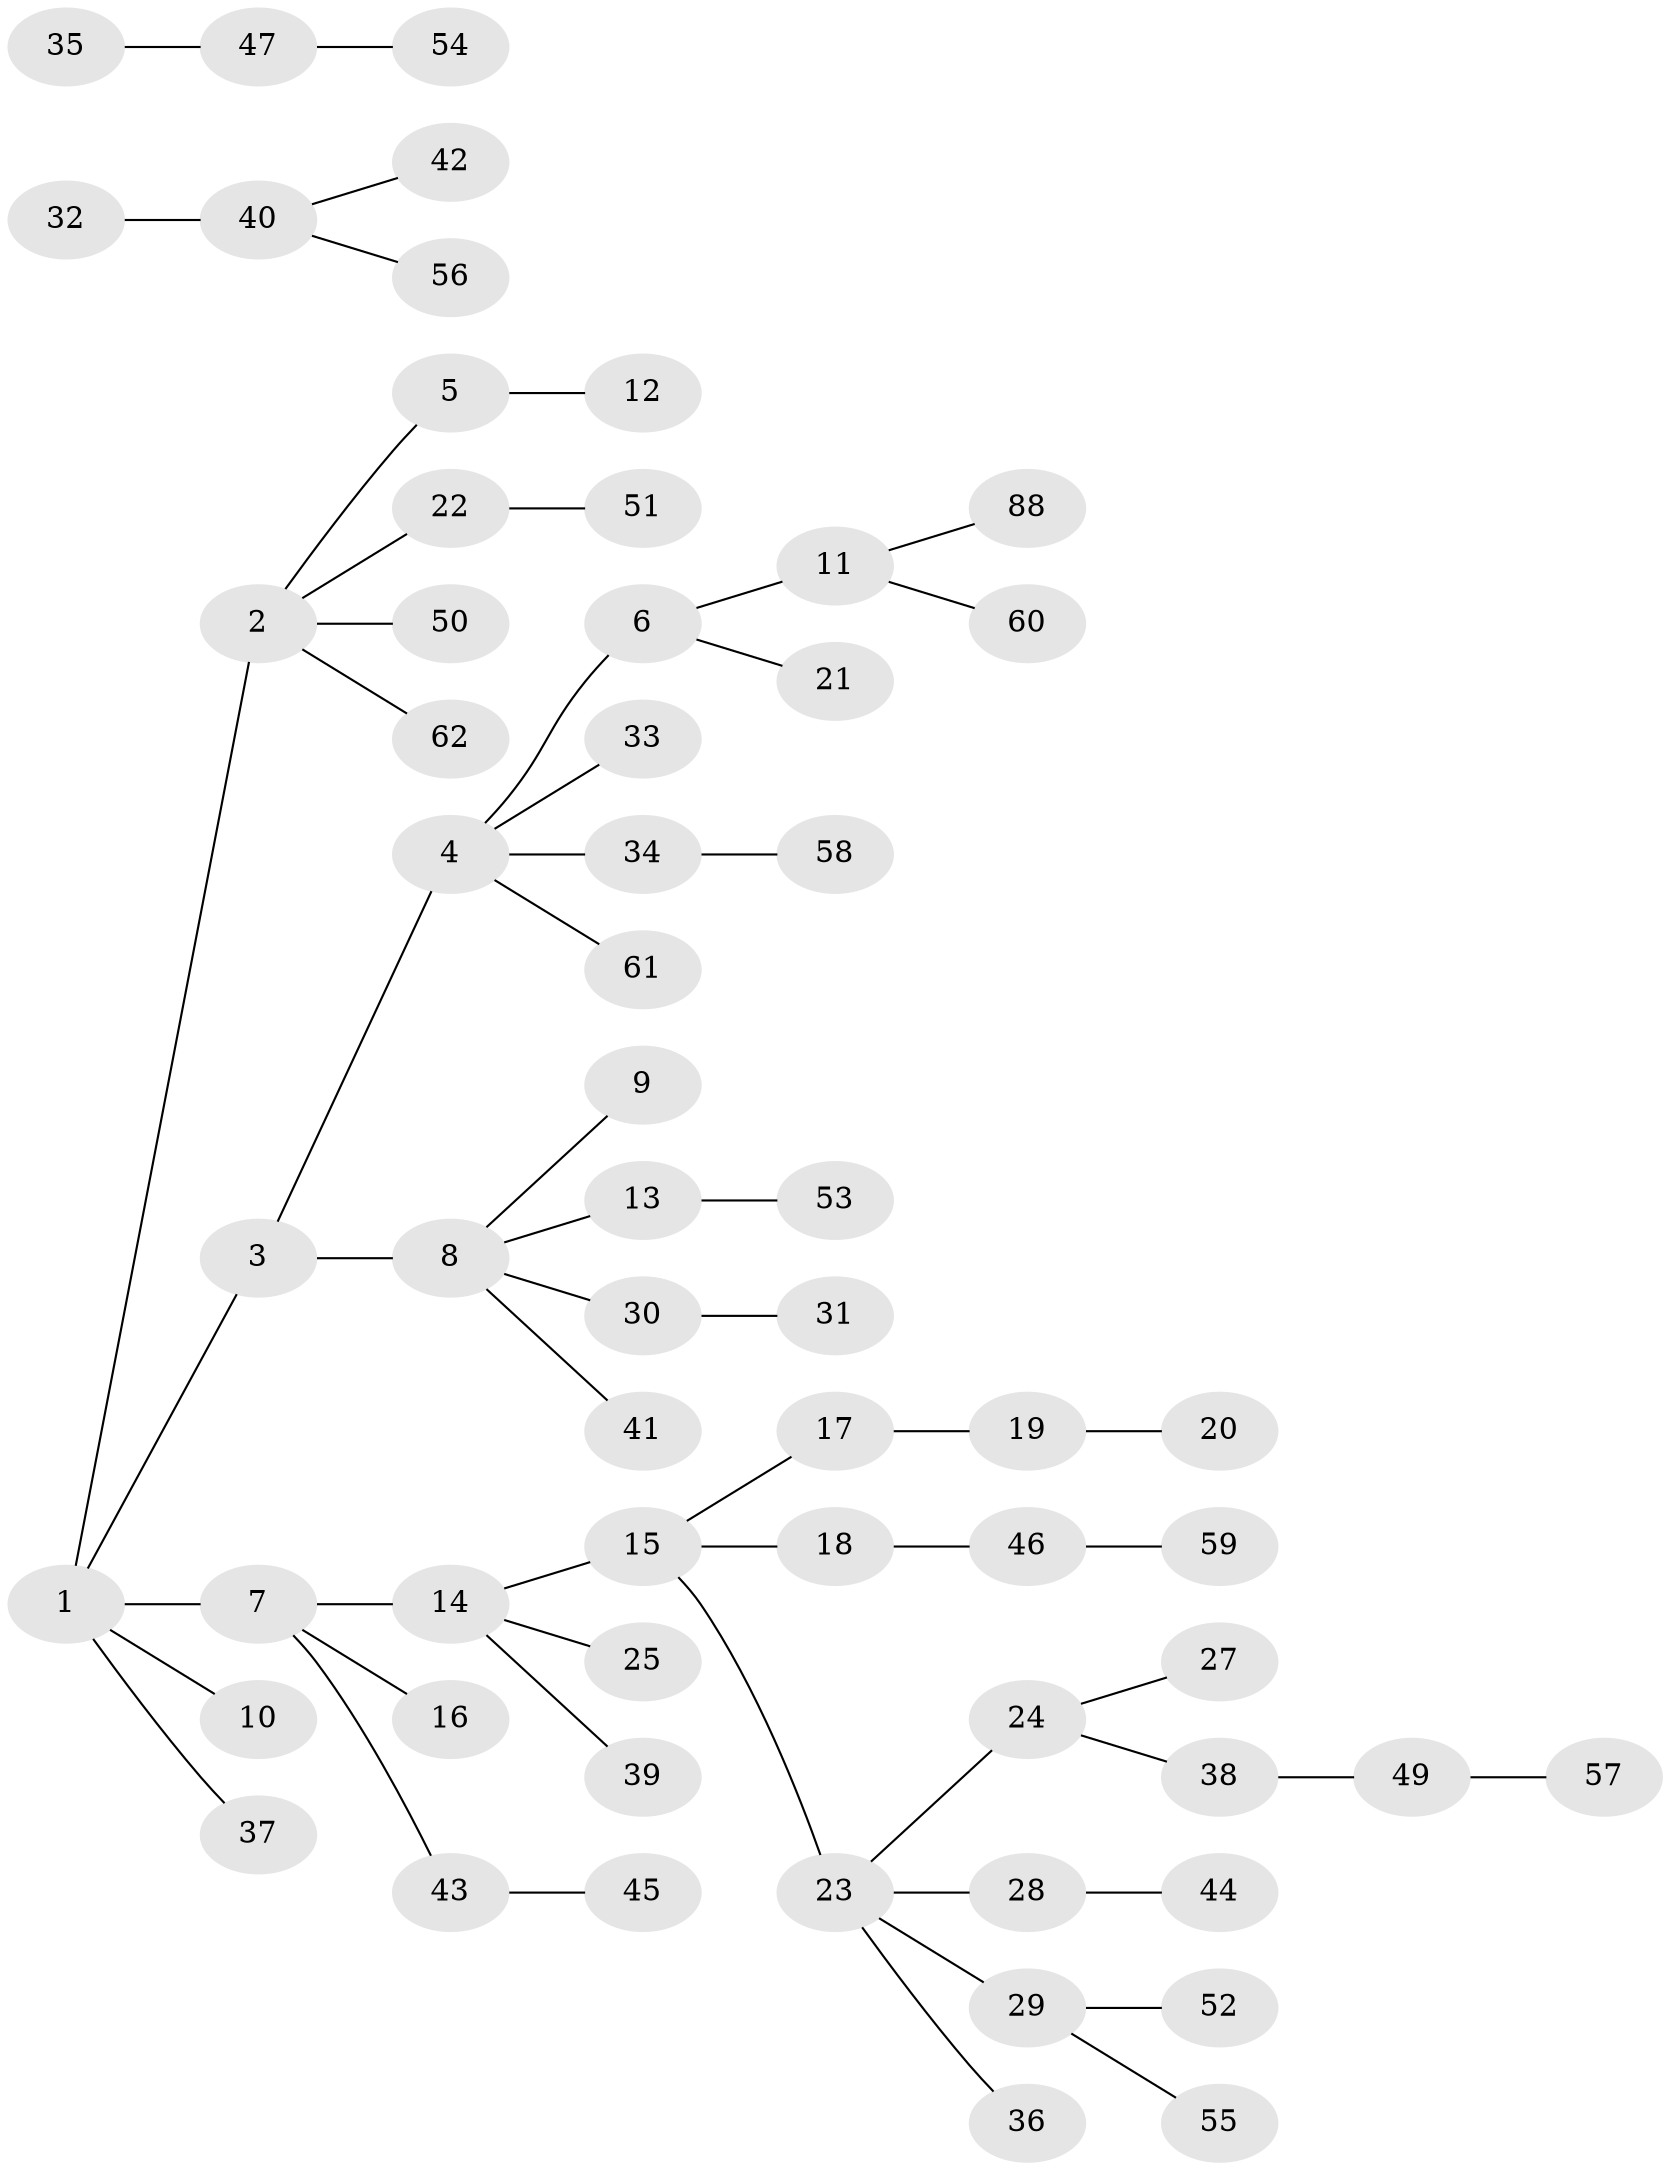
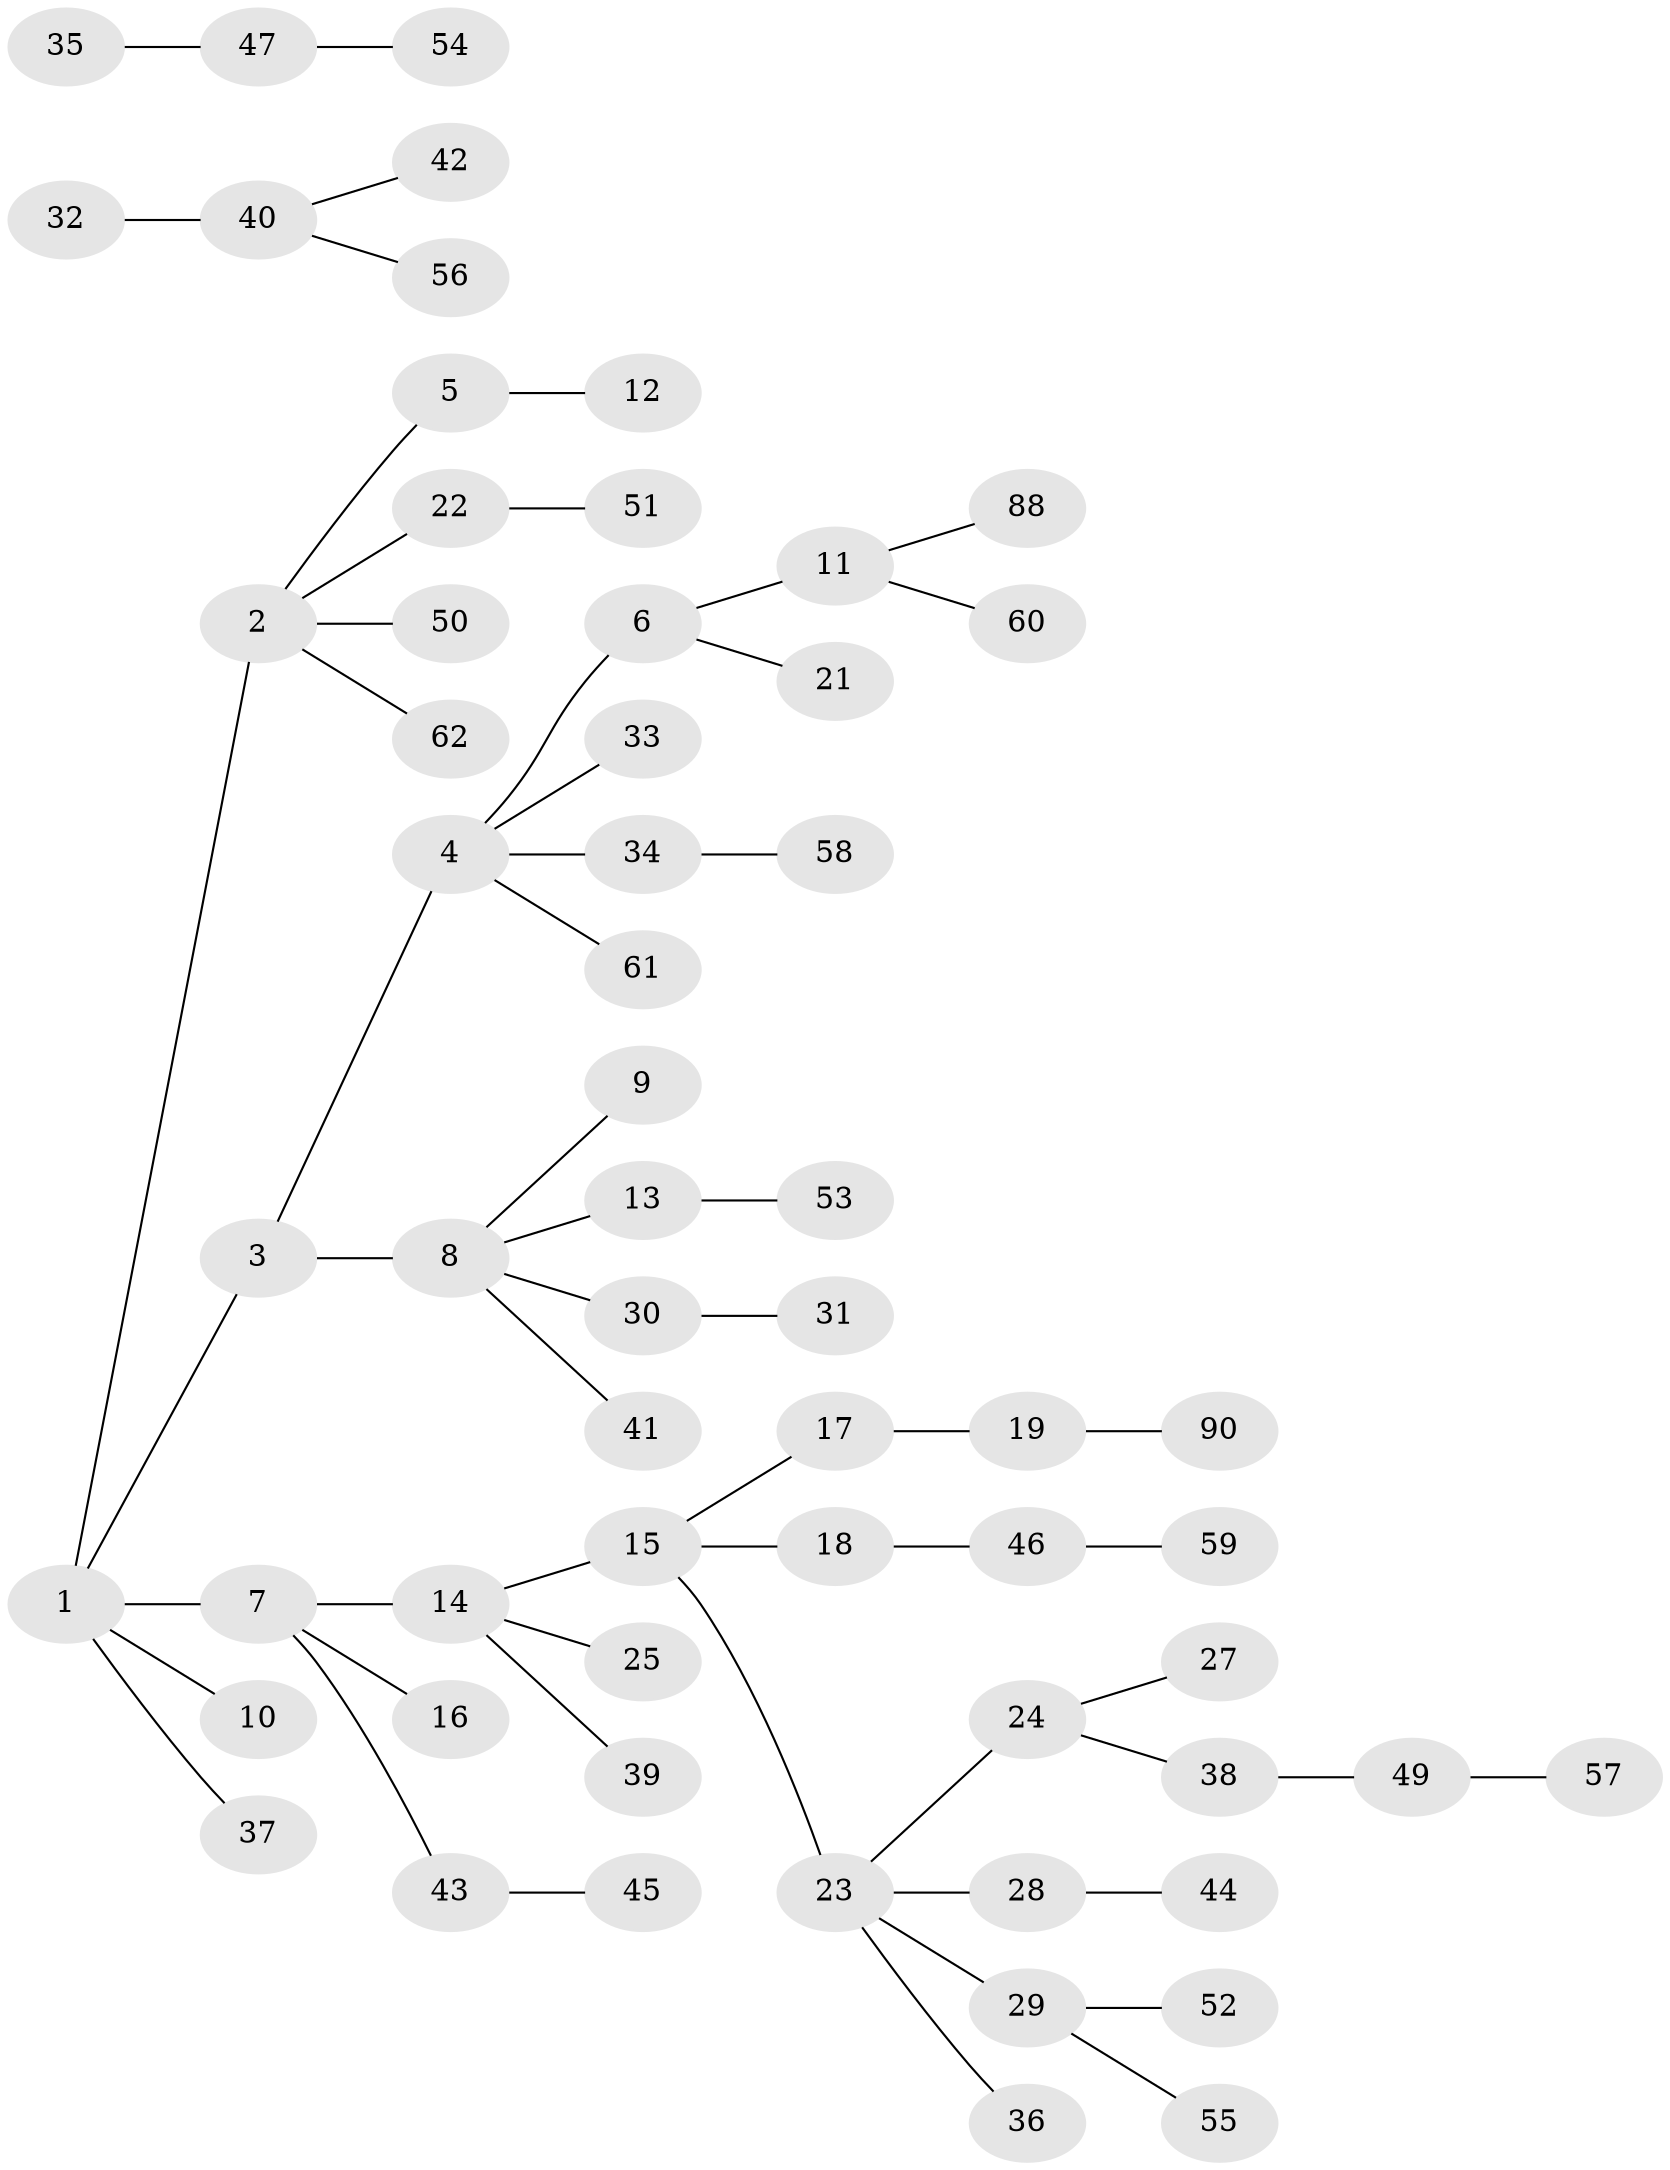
(1220, 1431) -> (1220, 1431)
